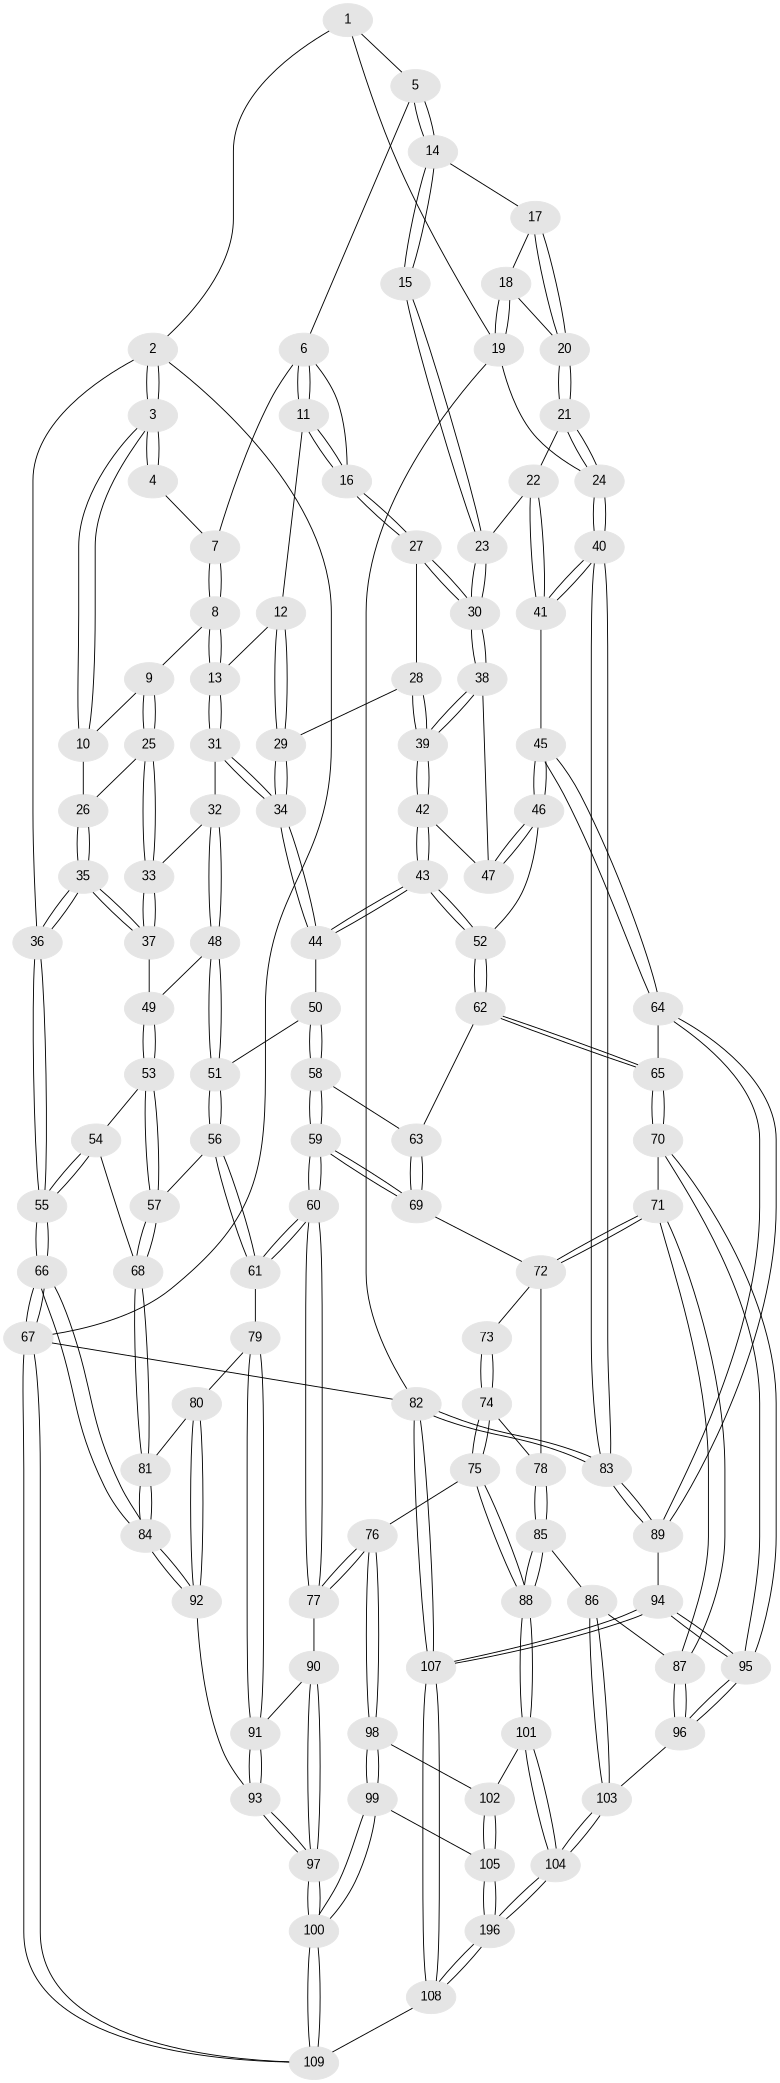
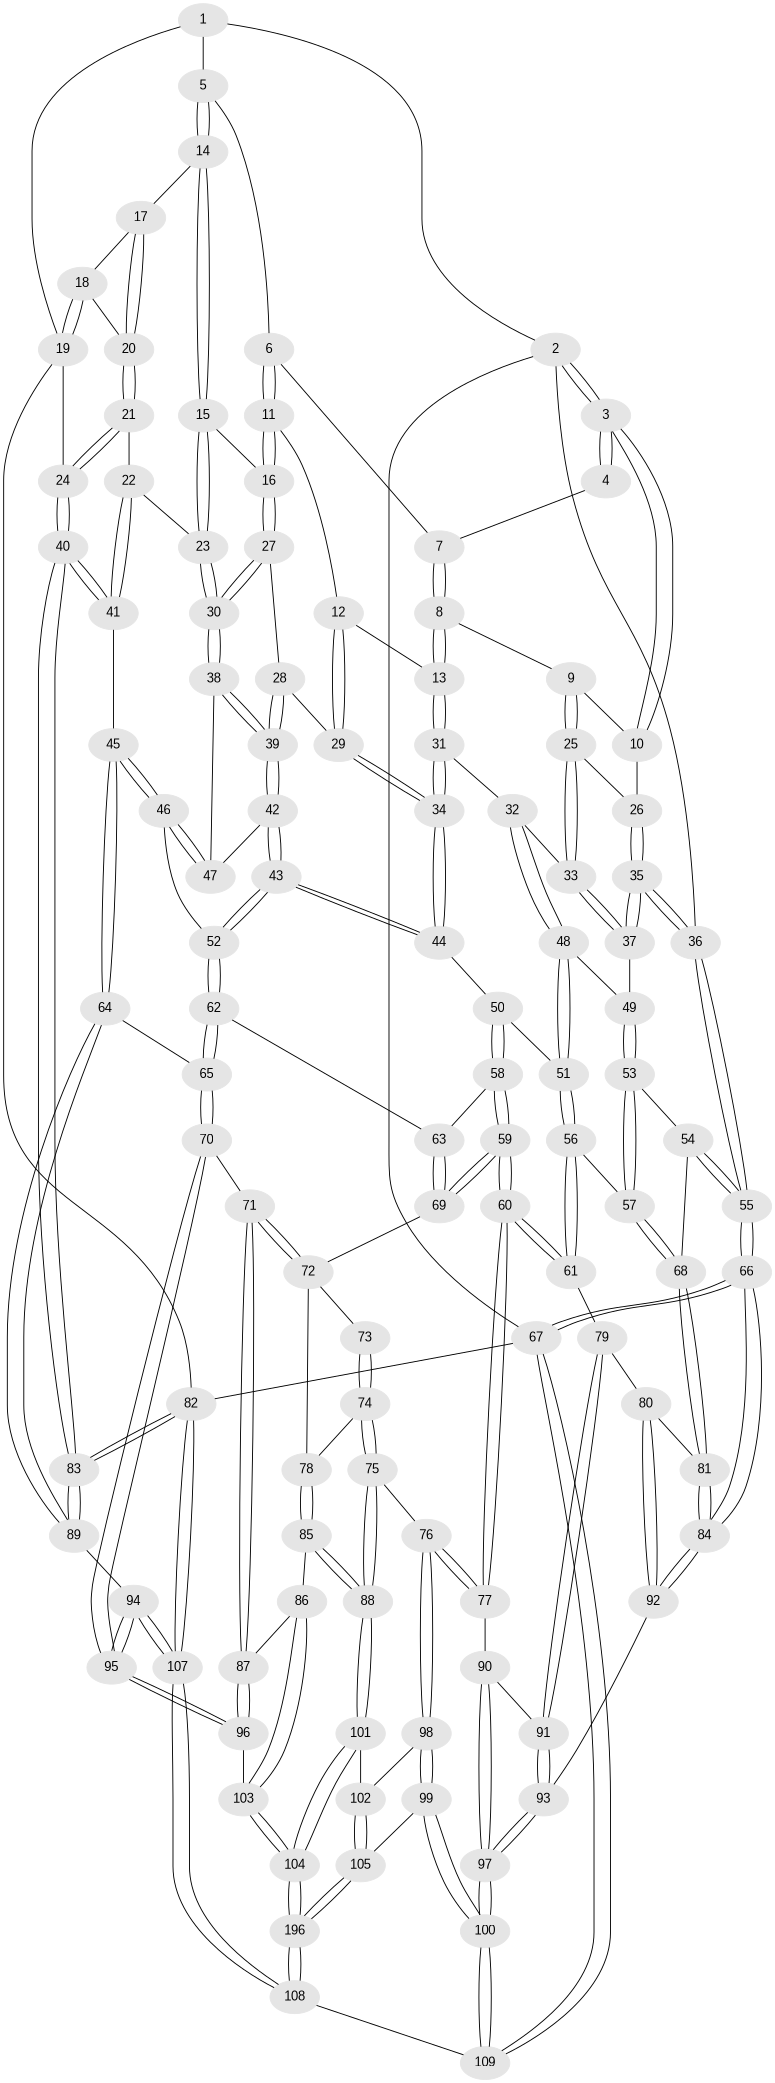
(341, 412) -> (236, 448)
